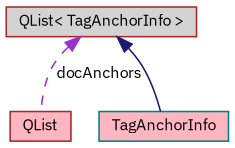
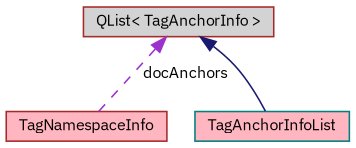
(41, 126) -> (87, 126)
(164, 126) -> (272, 126)
